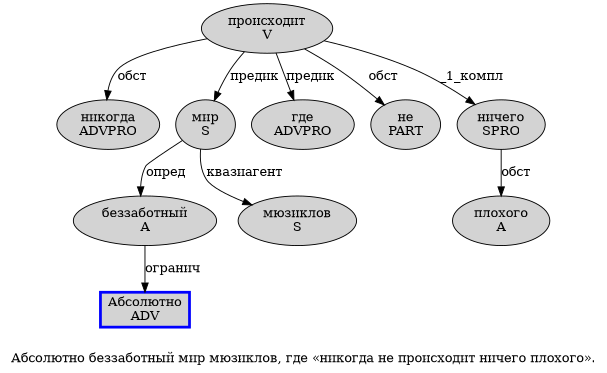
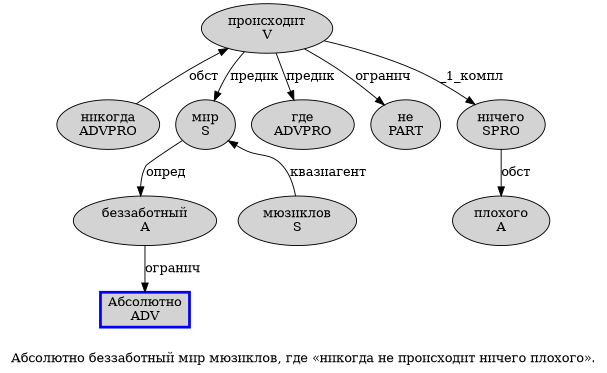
(149, 53) -> (177, 77)
(383, 77) -> (383, 77)
(210, 184) -> (276, 160)
